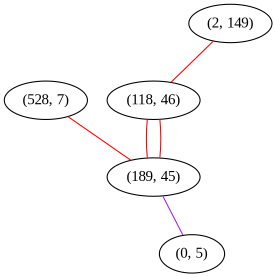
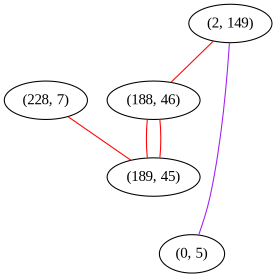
(46, 100) -> (46, 100)
(154, 100) -> (154, 100)
(173, 216) -> (220, 140)
